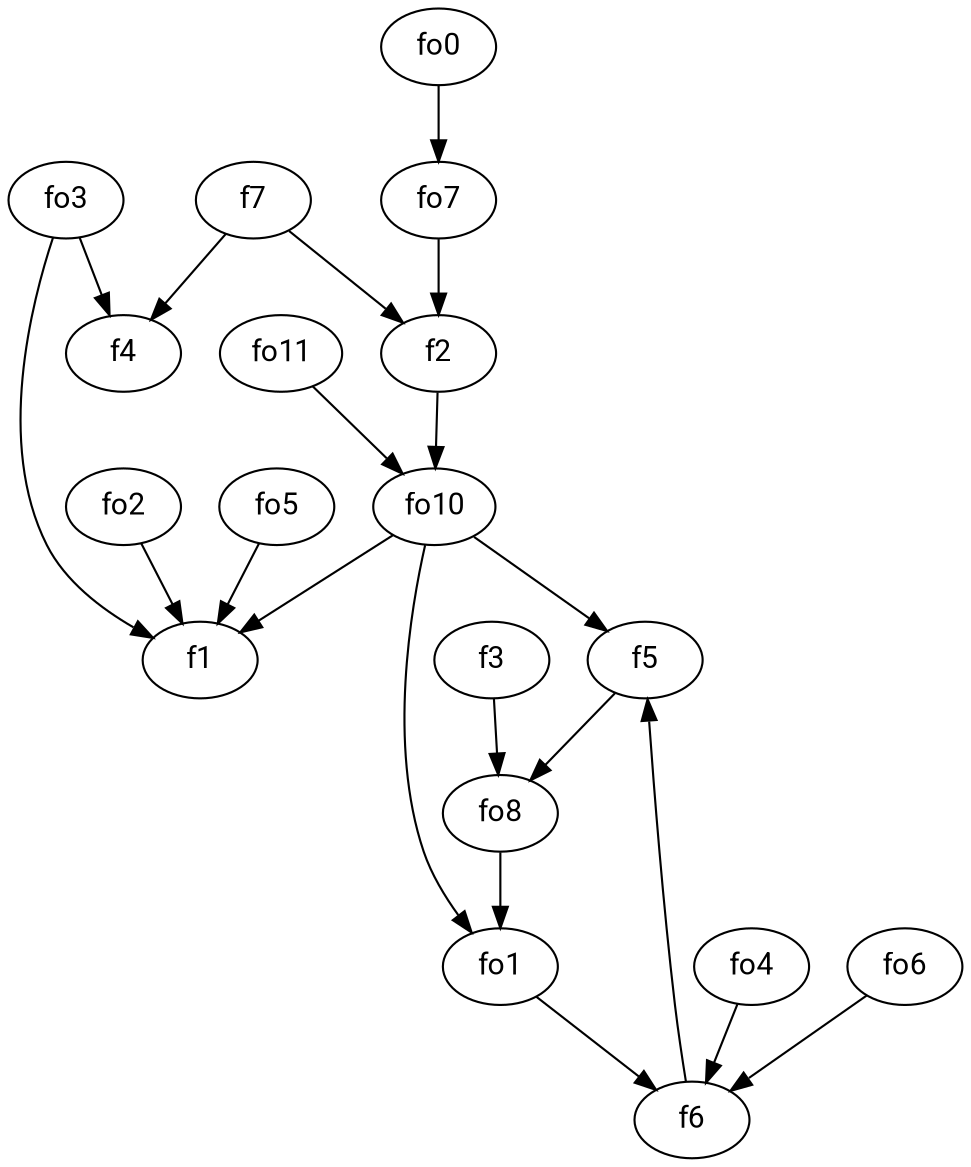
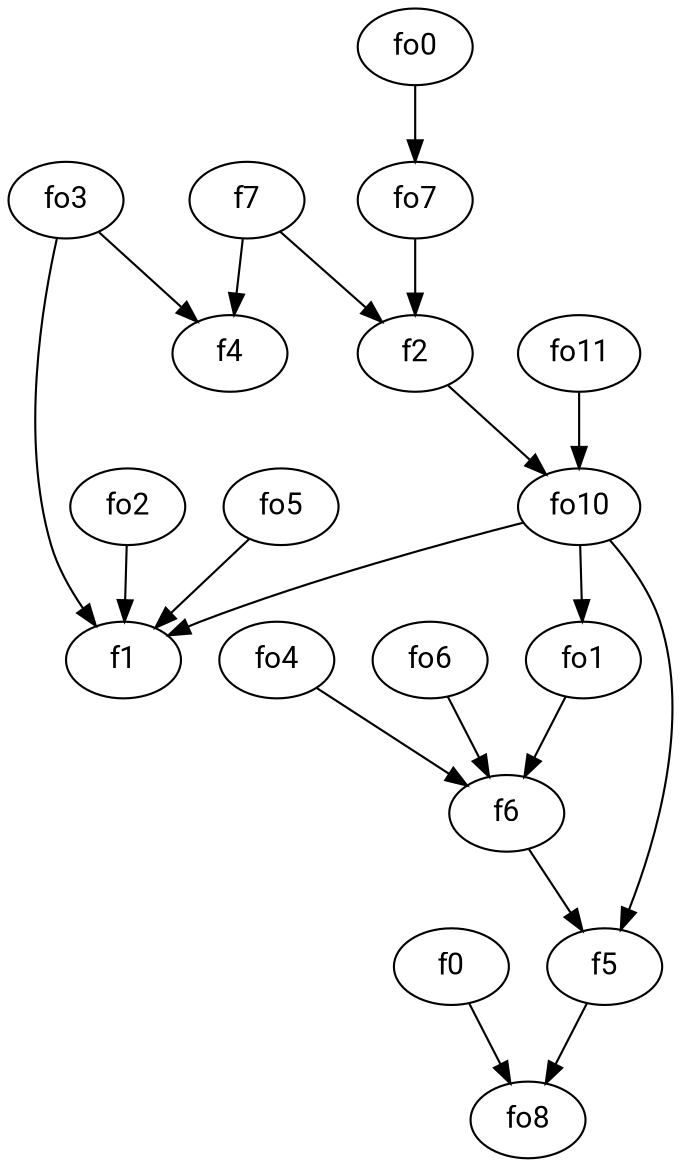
(492, 660) -> (451, 967)
(500, 880) -> none
